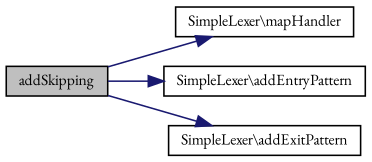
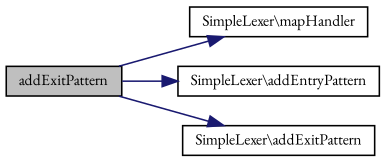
(57, 81) -> (64, 81)
